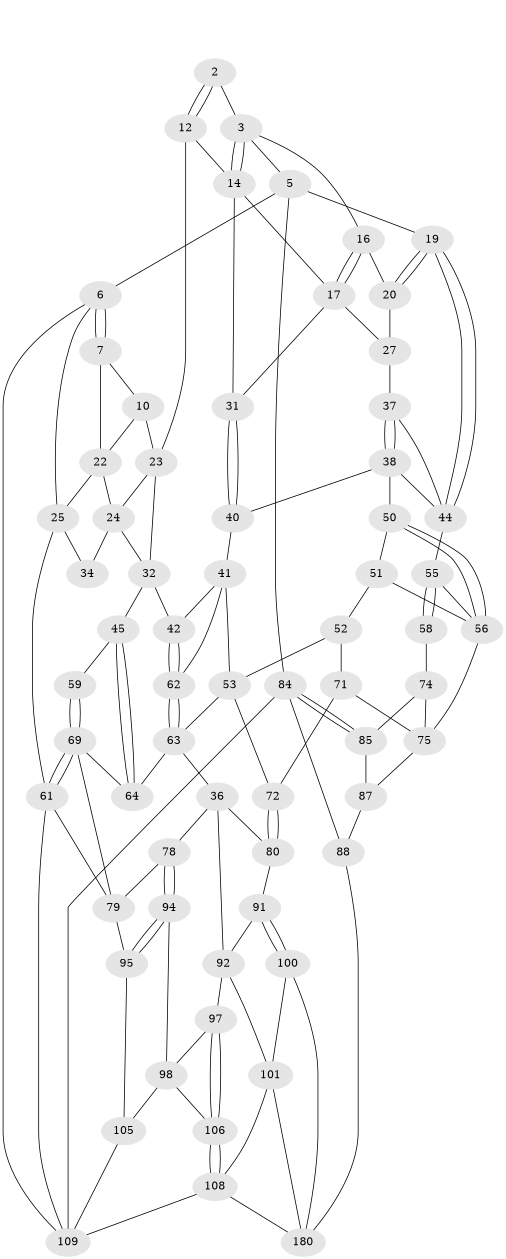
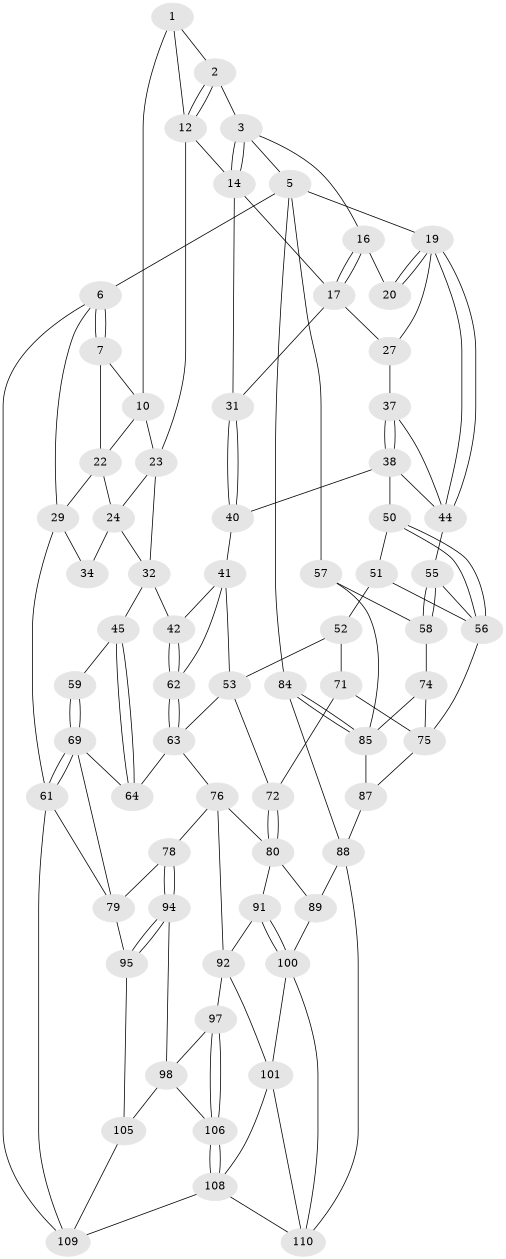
none -> (173, 17)
(390, 323) -> (422, 299)
(58, 518) -> (58, 518)
none -> (321, 574)
(217, 797) -> (217, 797)
none -> (316, 908)
(68, 921) -> none
(303, 1242) -> (303, 1242)
